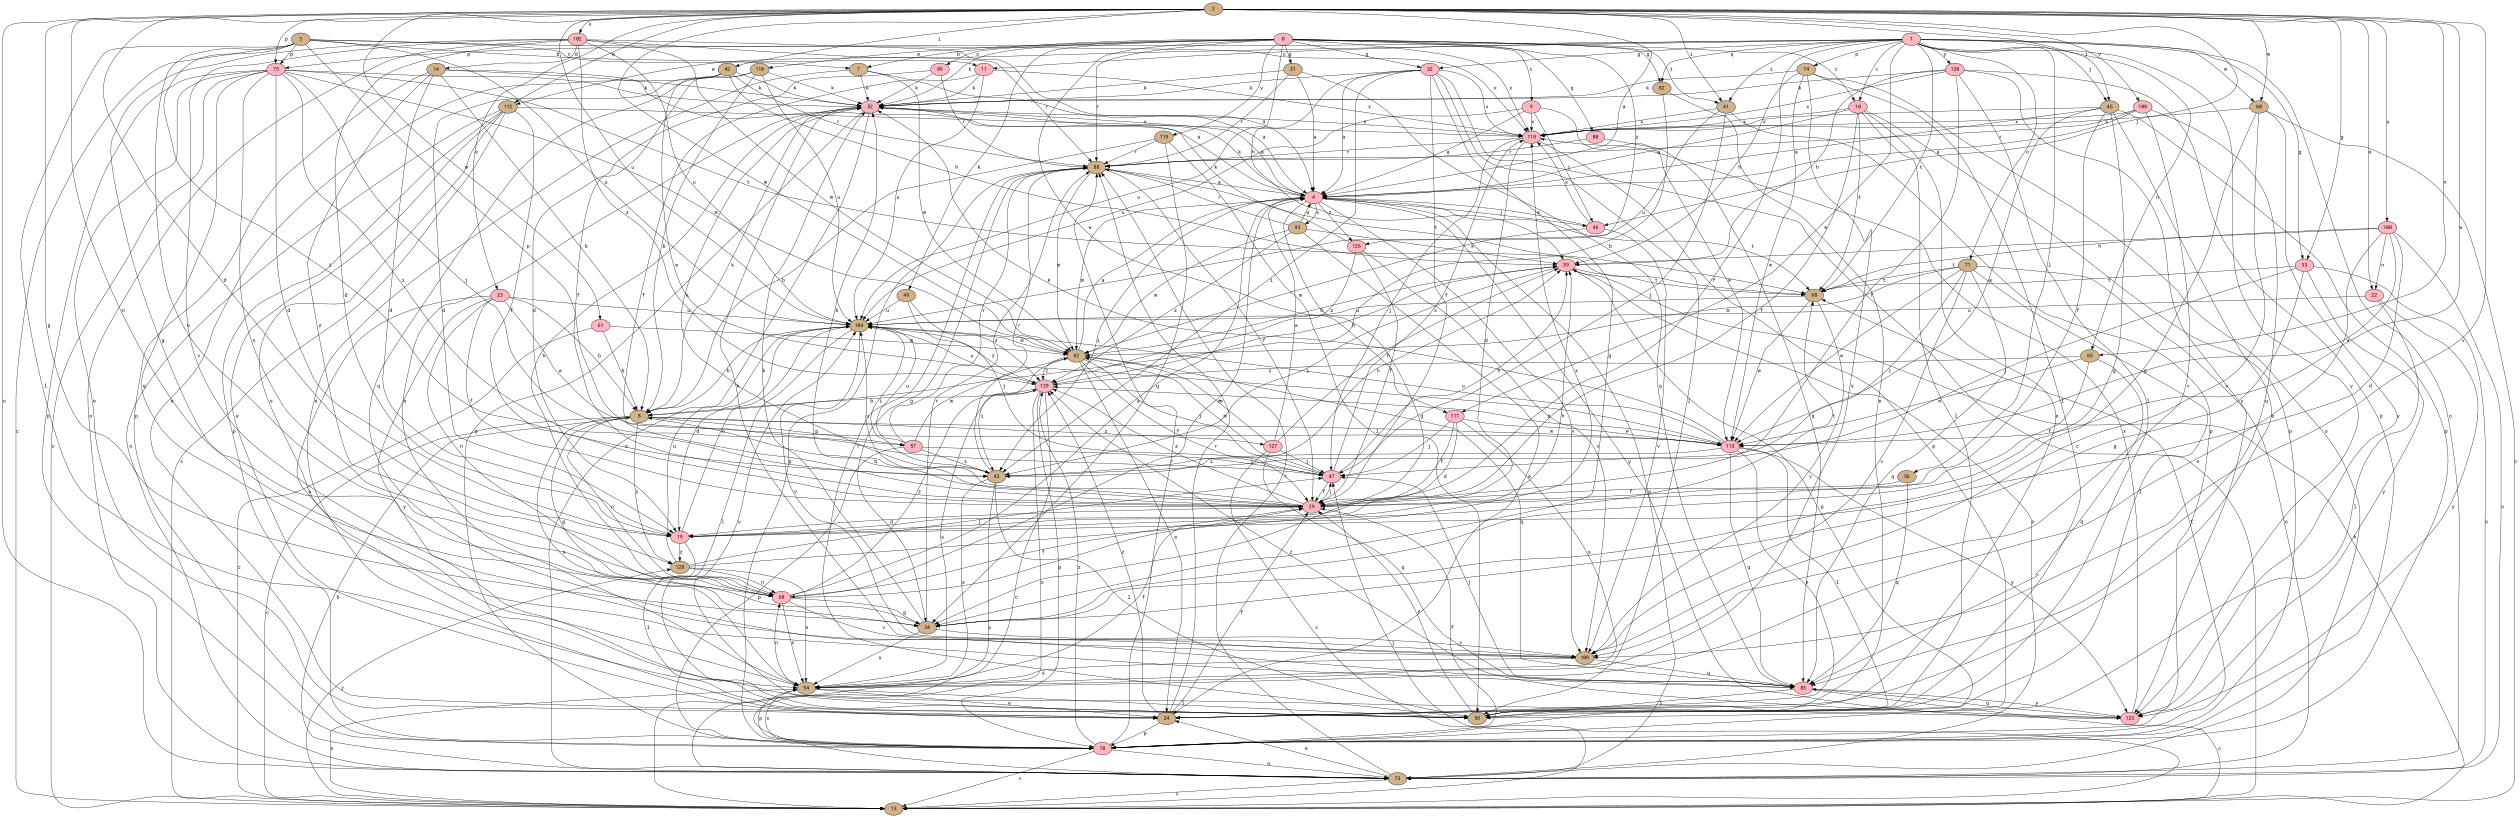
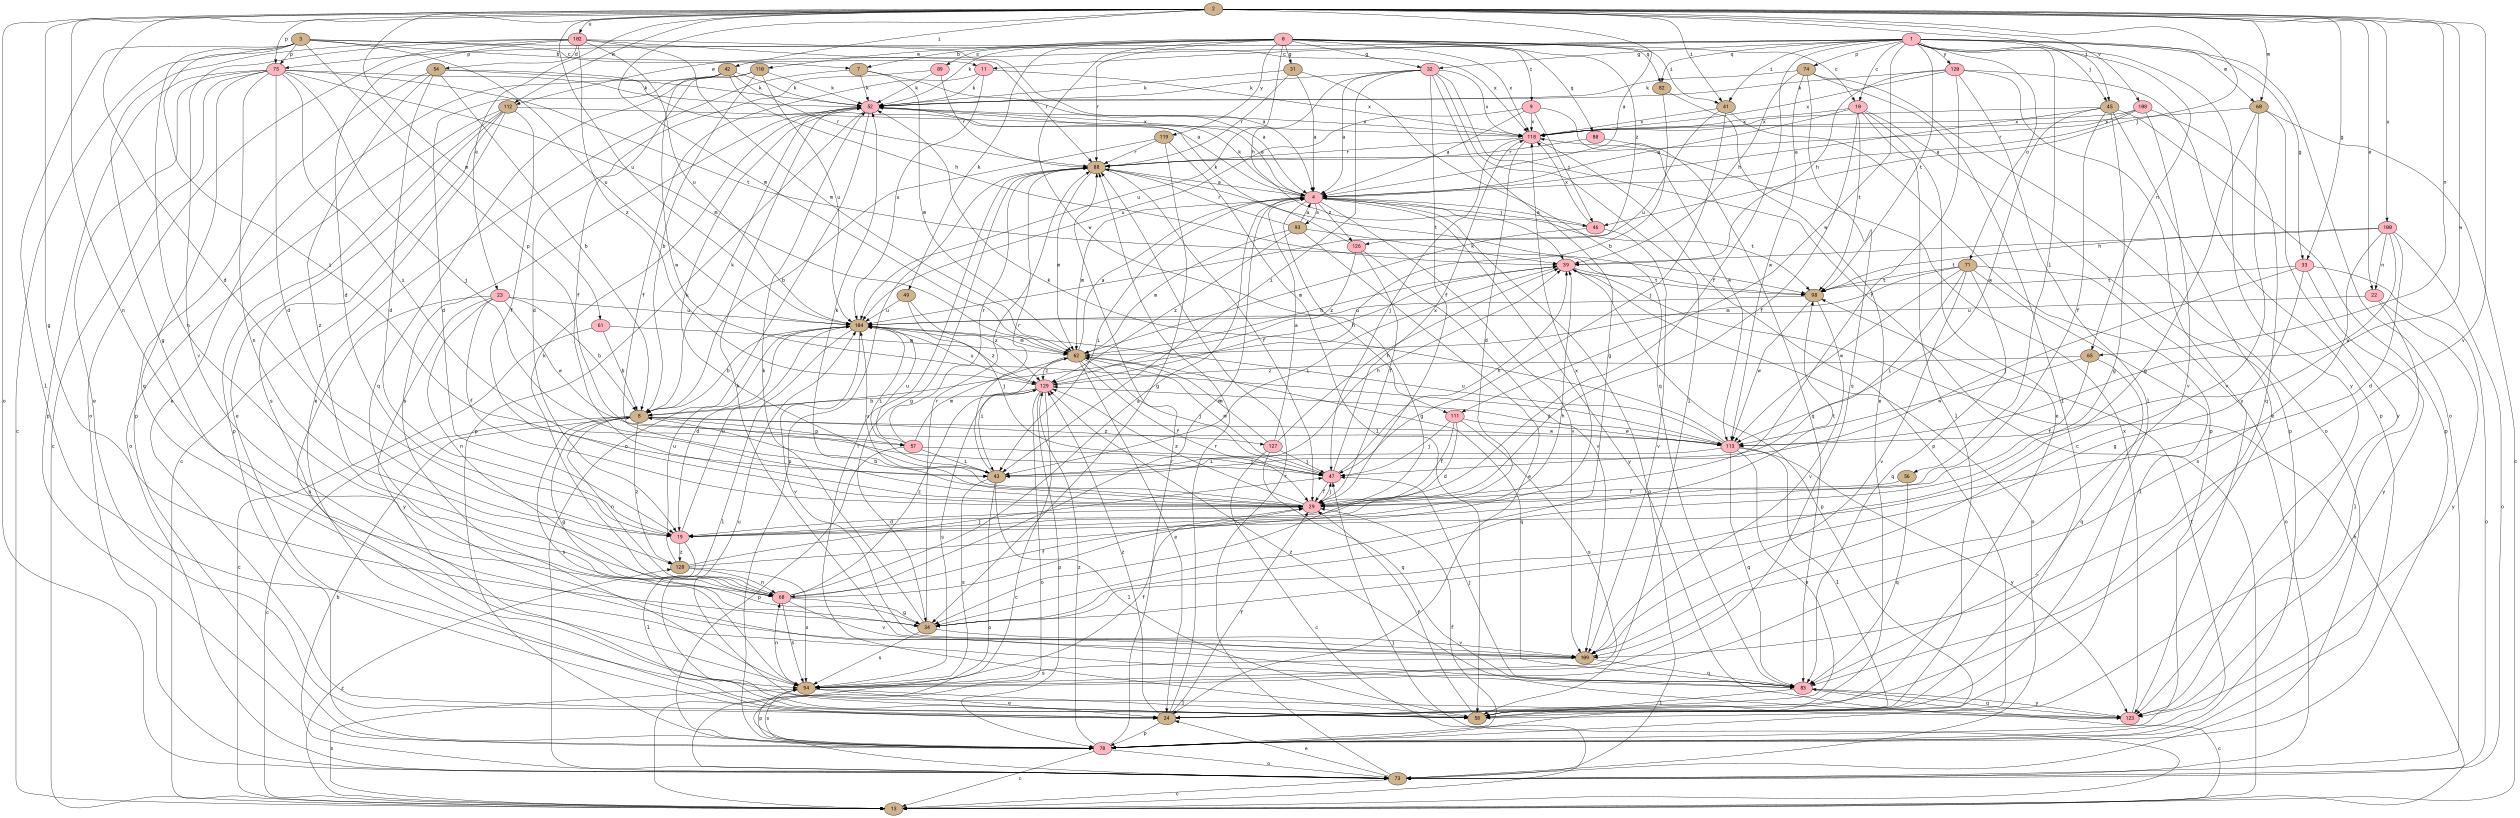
(436, 69) -> (436, 69)
